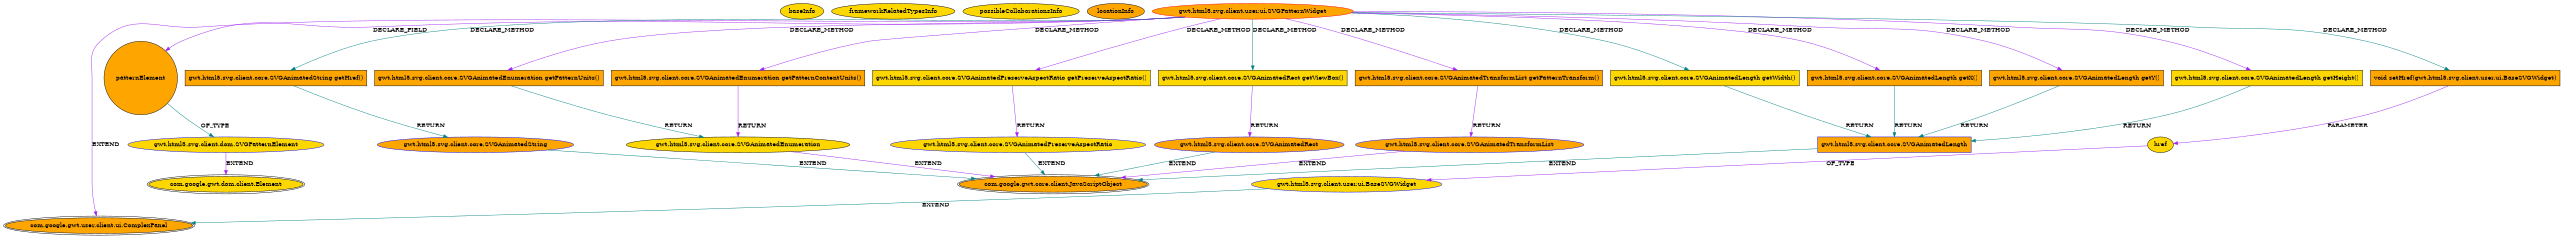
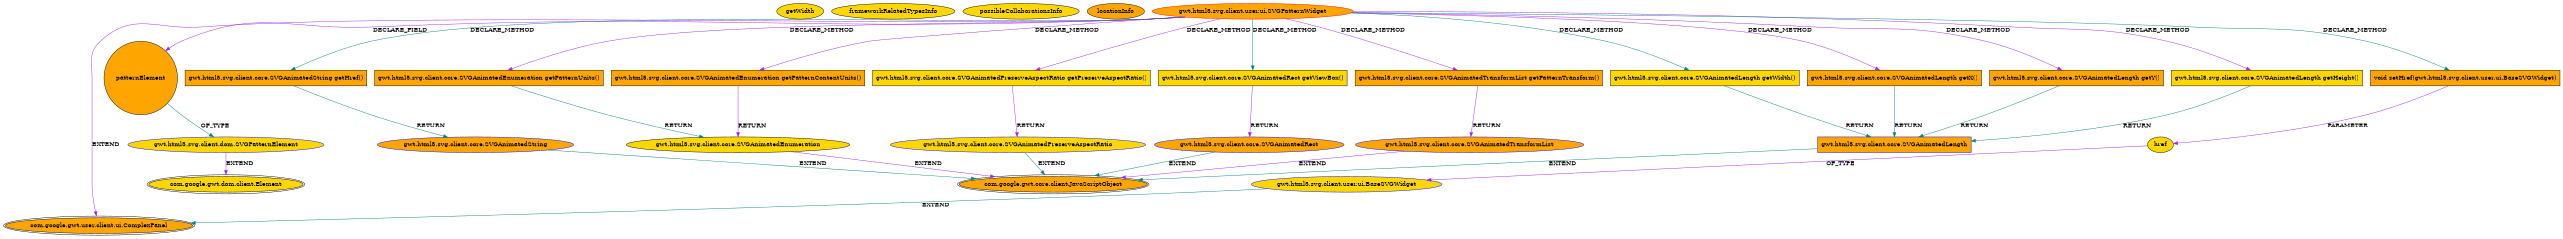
(802, 11) -> (800, 11)
